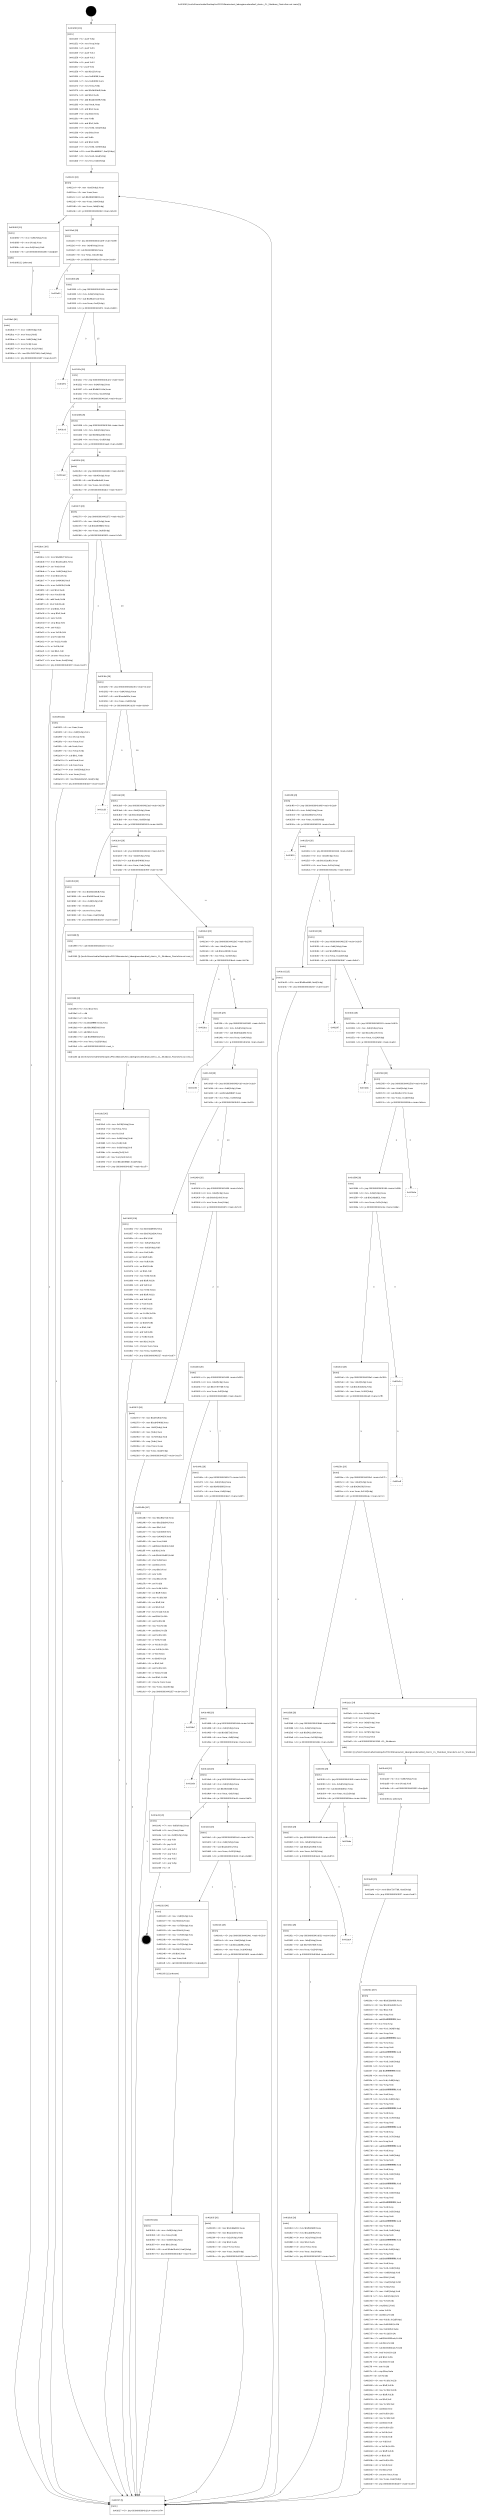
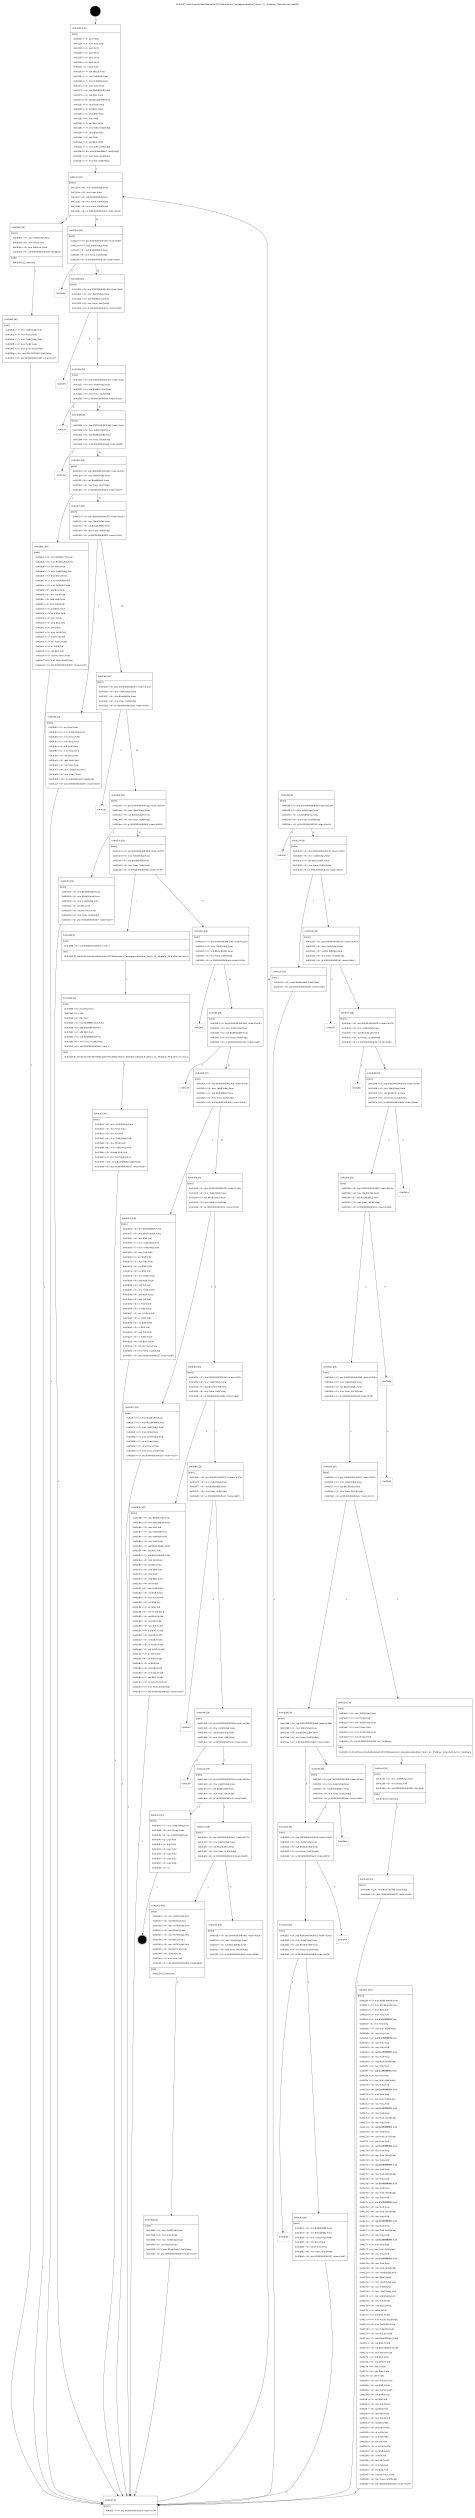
(232, 2237) -> none
none -> (283, 2237)
